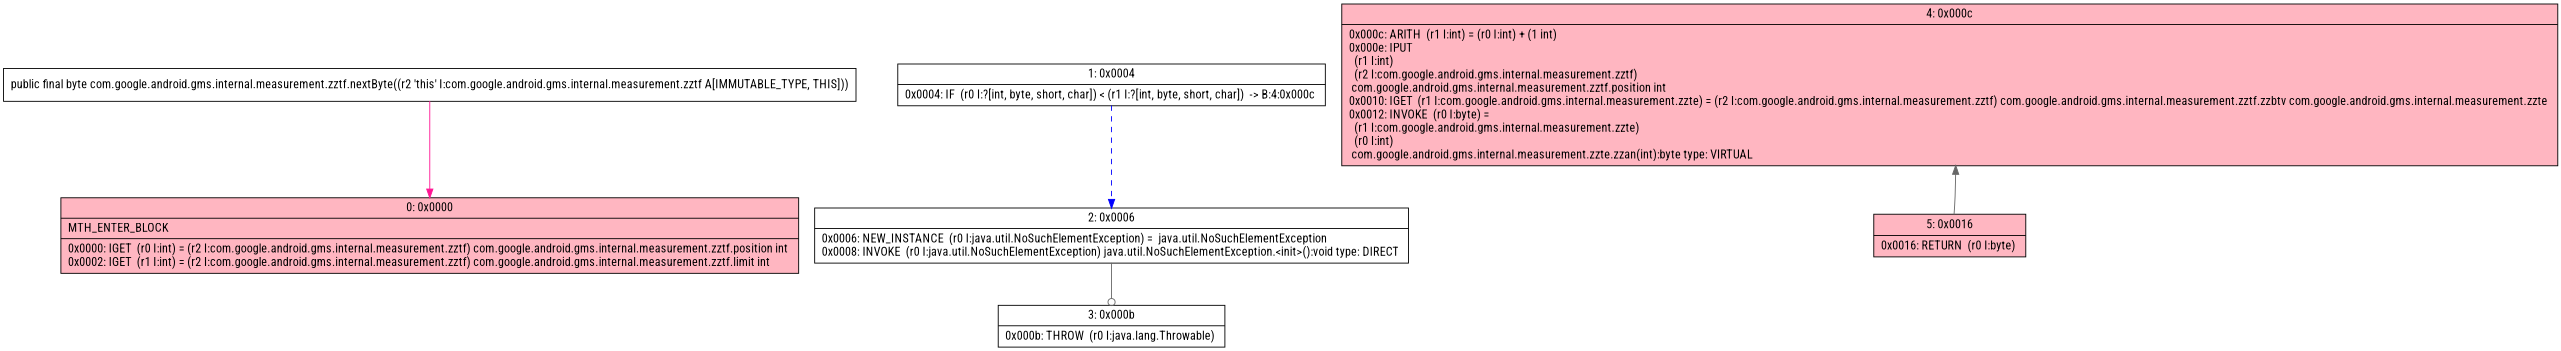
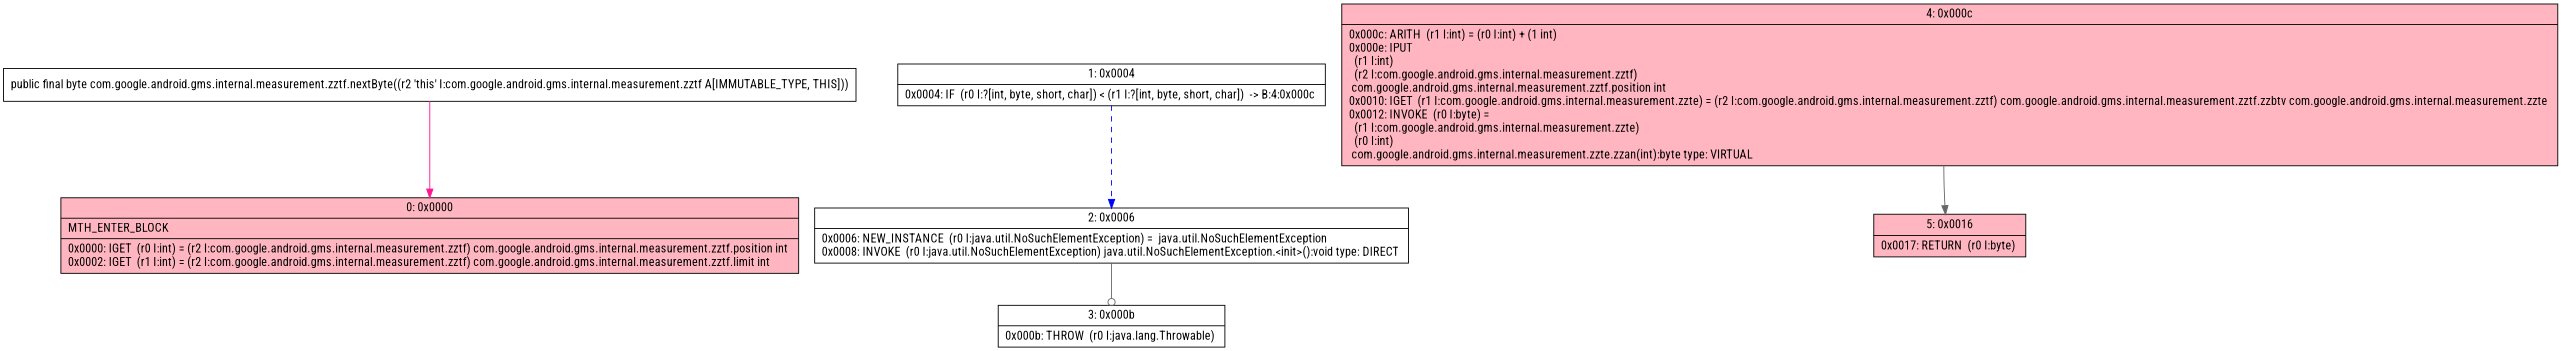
(1955, 194) -> (1944, 185)
(1950, 246) -> (1950, 246)
